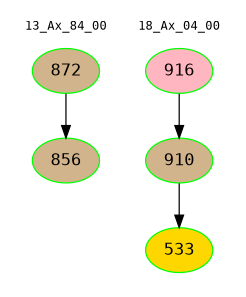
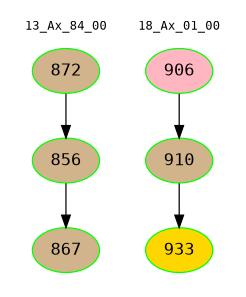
(180, 27) -> (180, 27)
(179, 71) -> (179, 71)
none -> (66, 250)
(179, 250) -> (179, 250)
